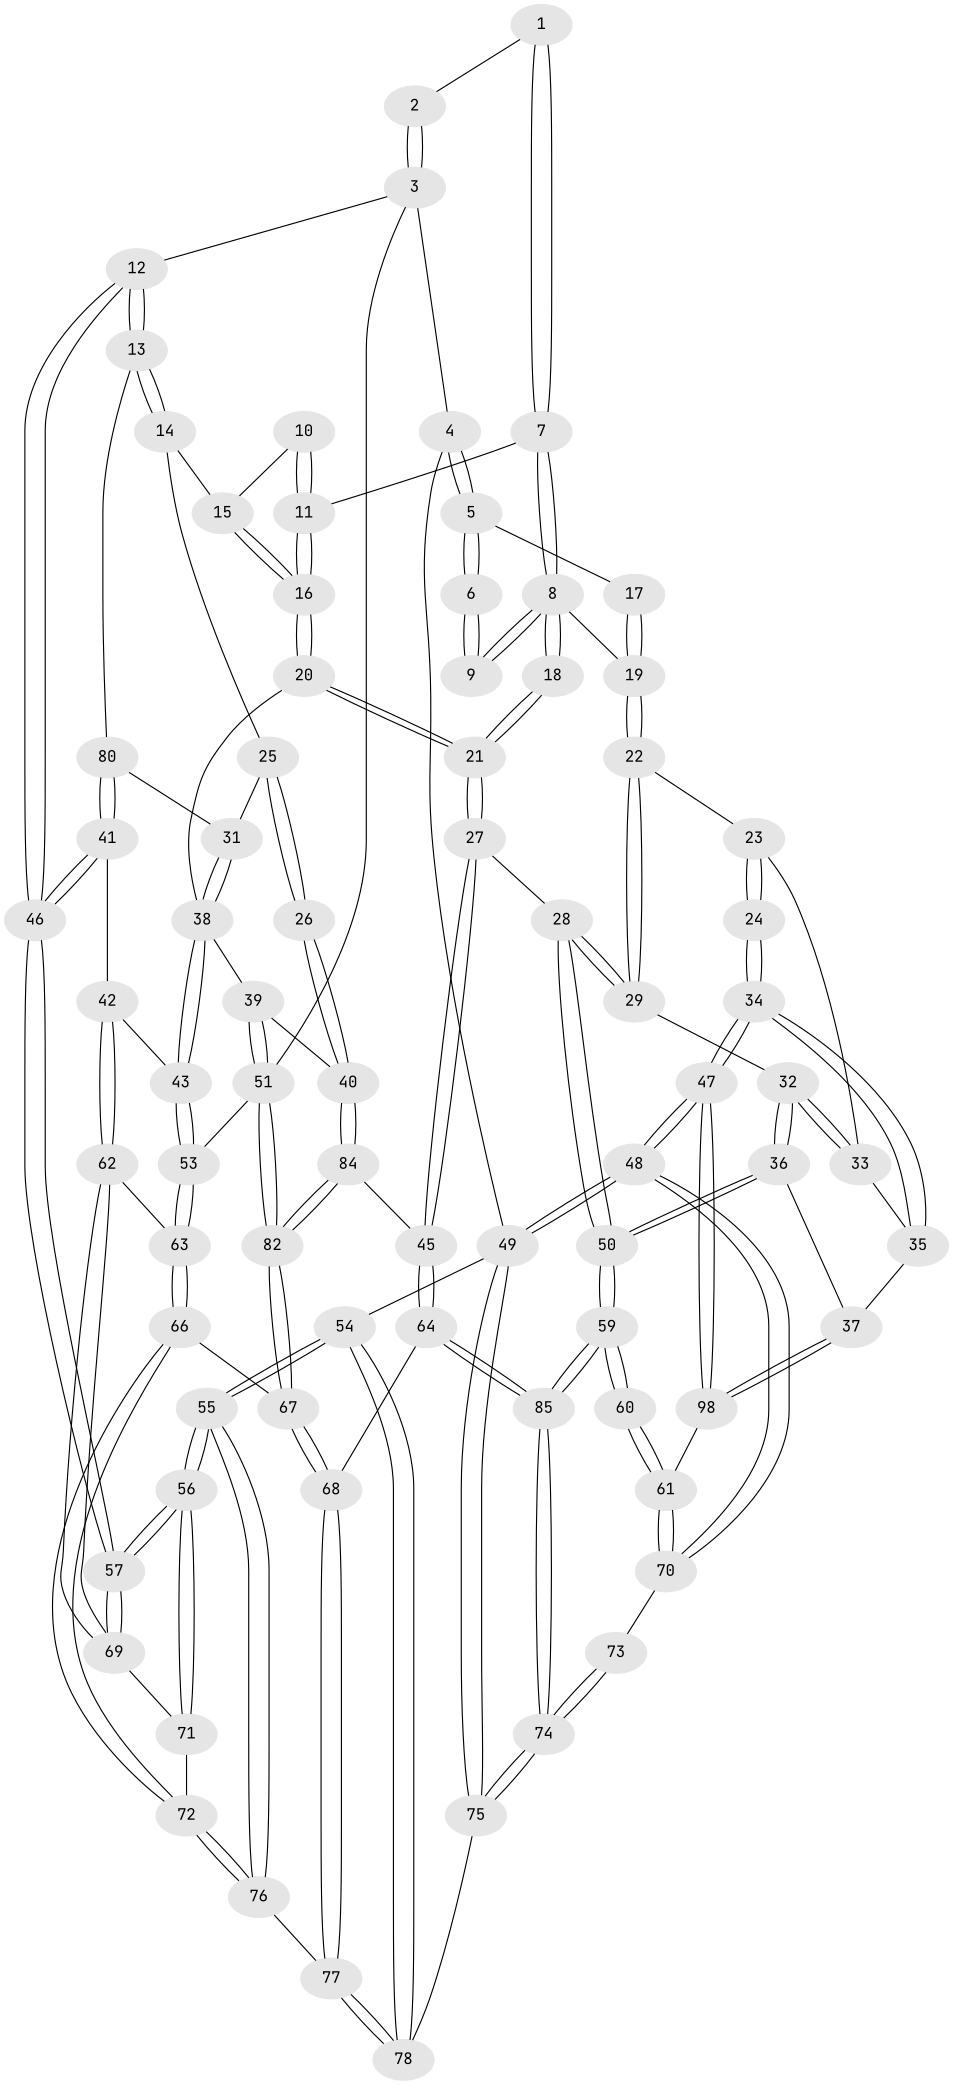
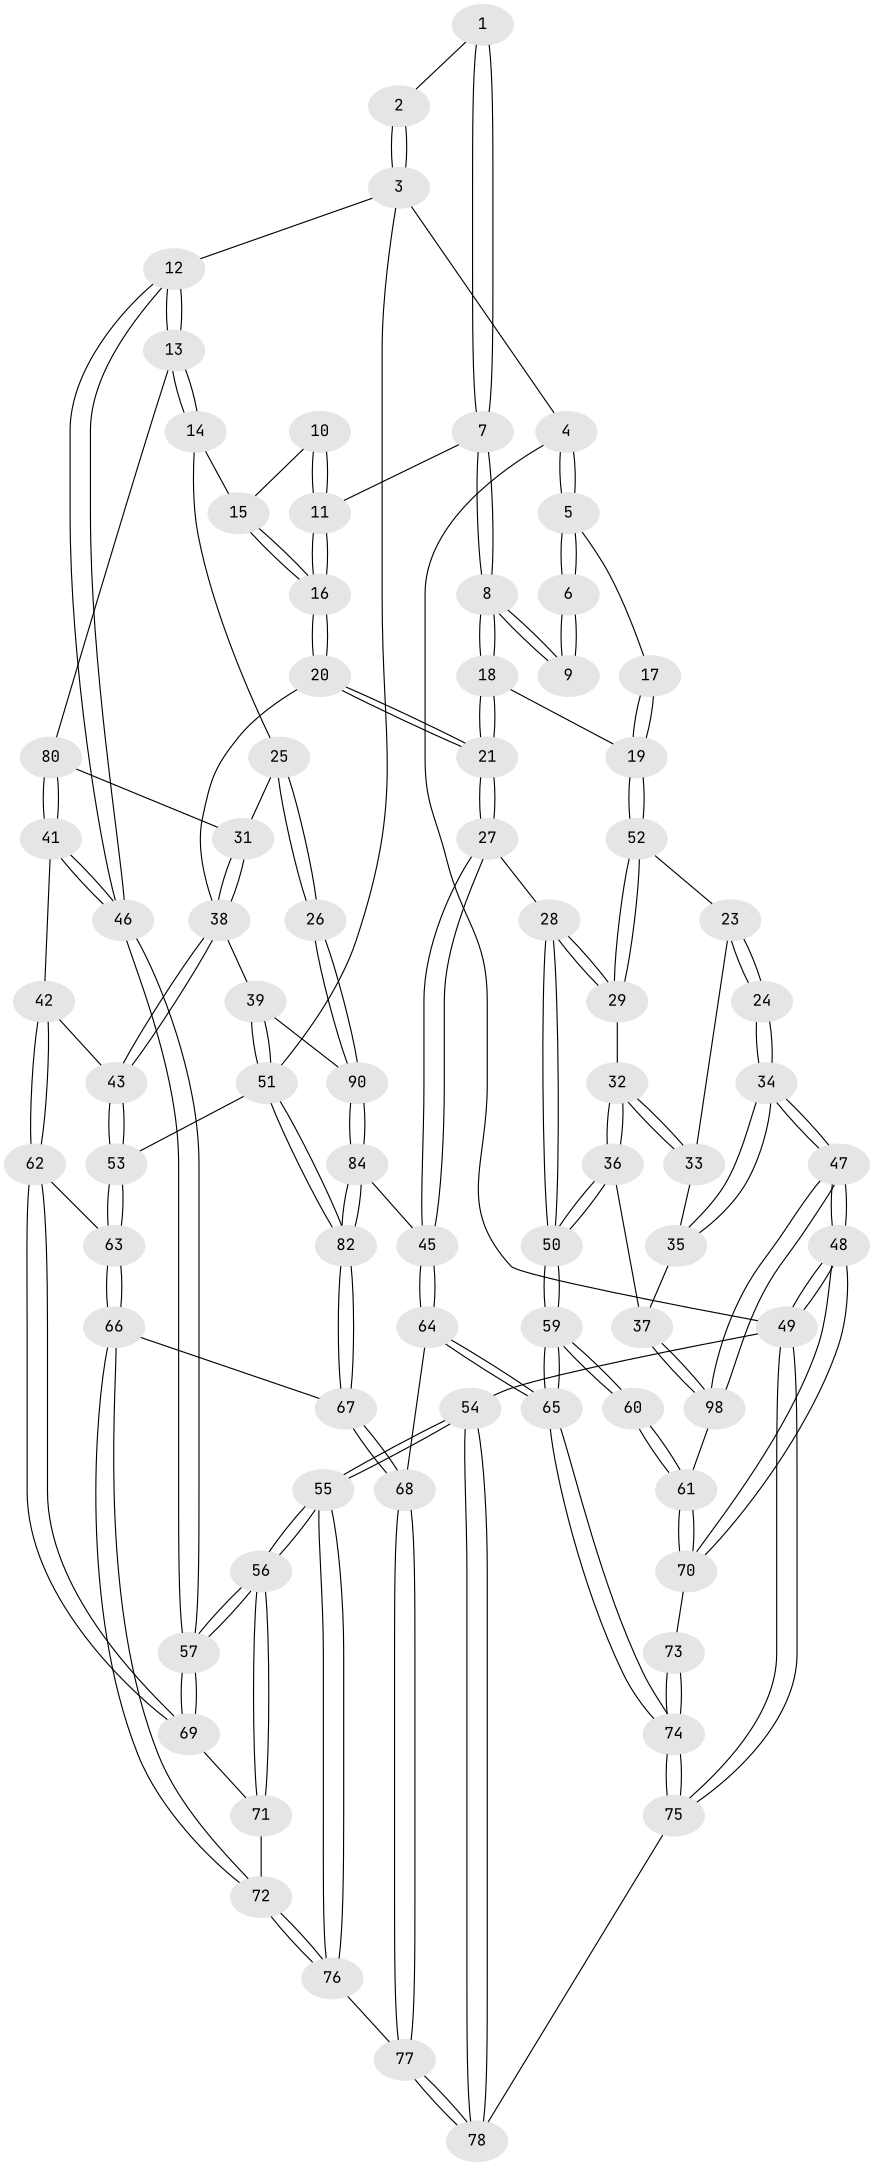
(593, 635) -> (562, 717)
(634, 757) -> (637, 839)
(348, 1083) -> (357, 1083)
(544, 1409) -> (552, 1409)
